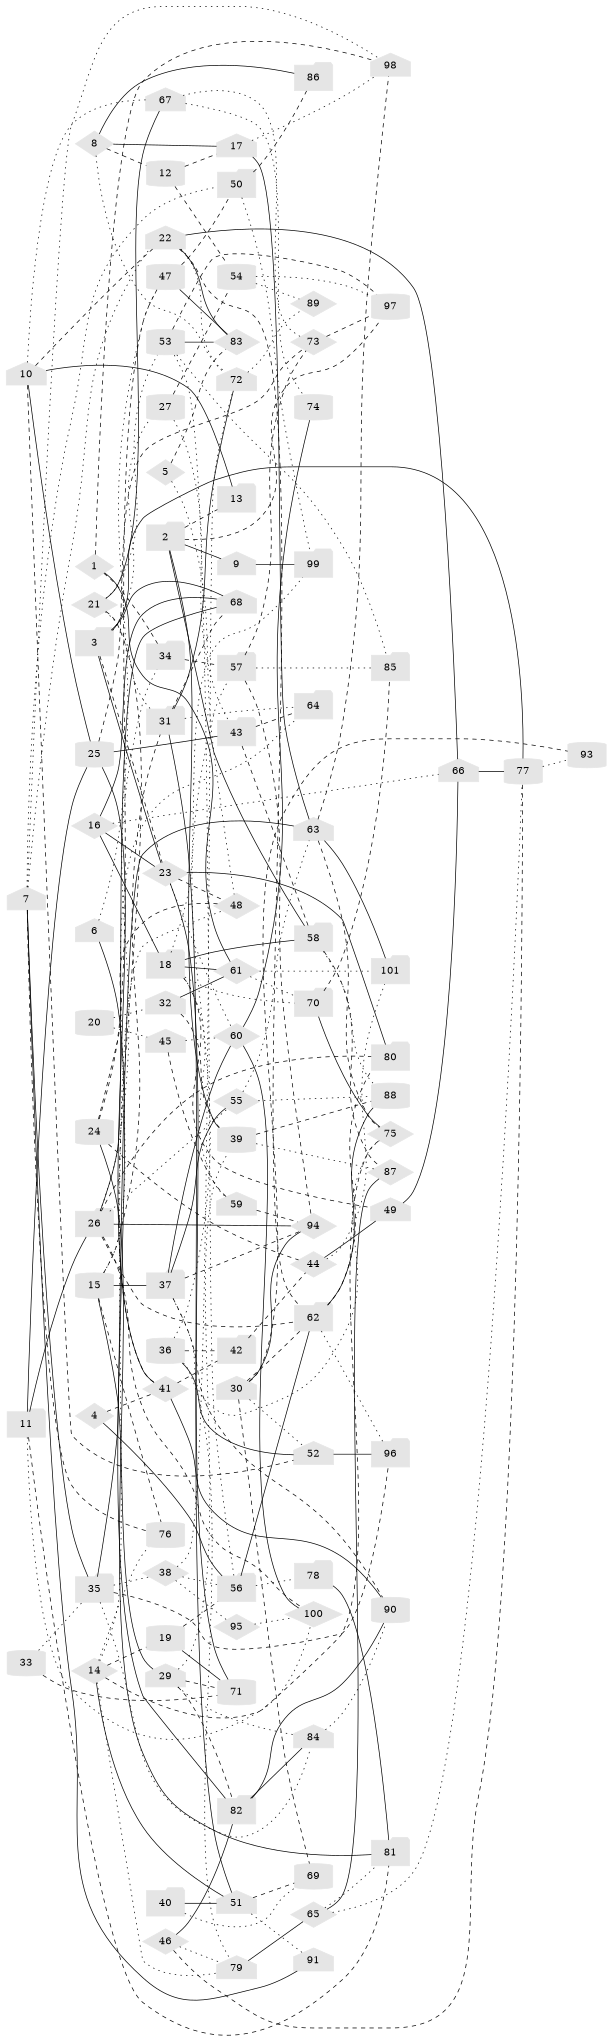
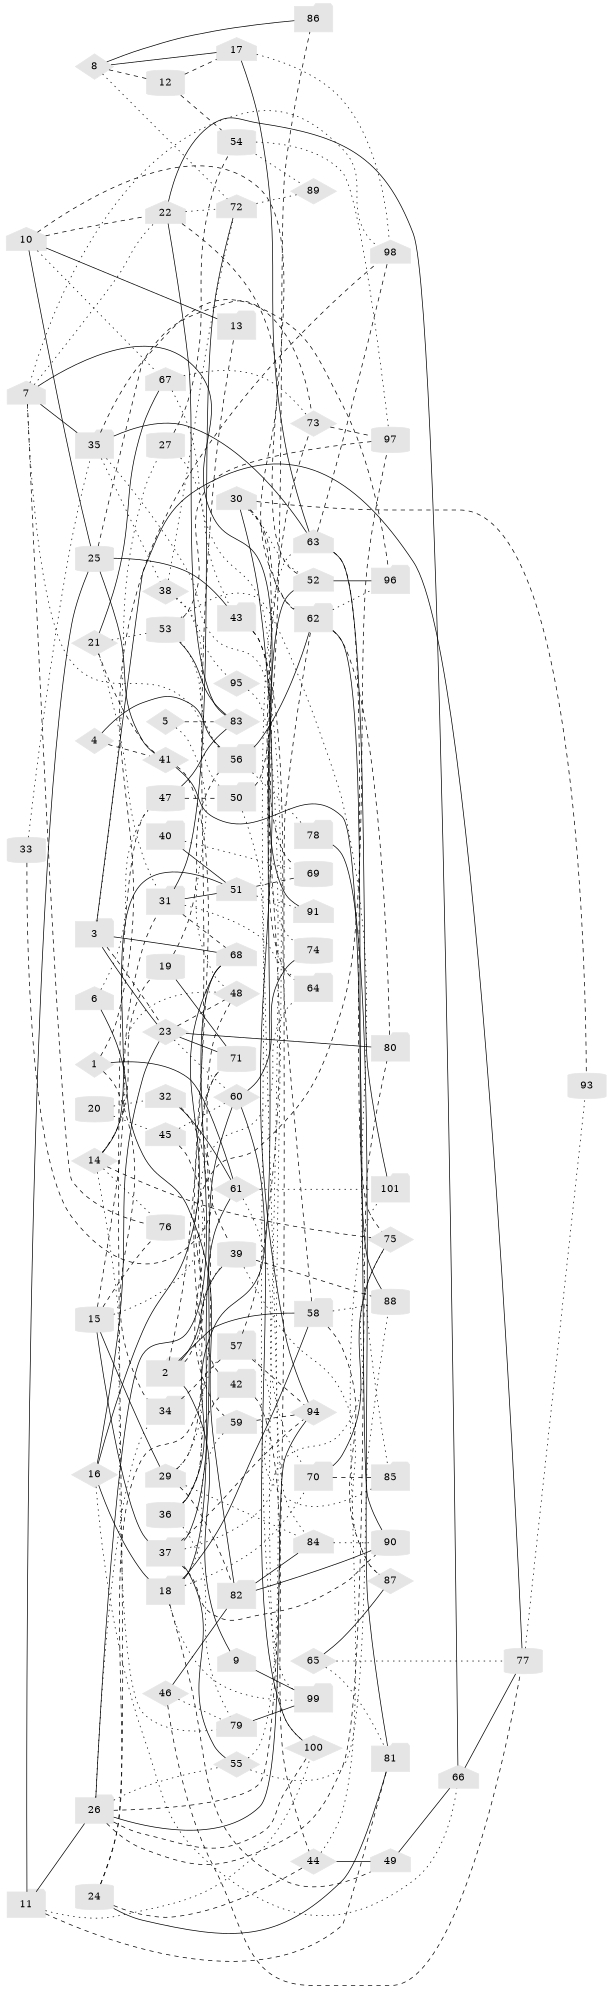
(276, 1941) -> (274, 1713)
